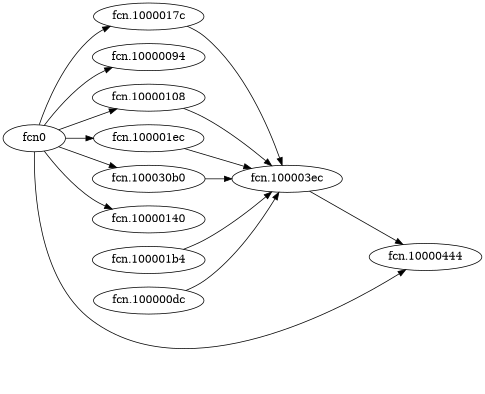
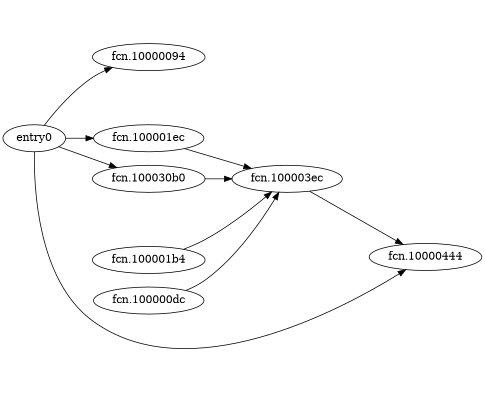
(149, 17) -> none
(149, 98) -> none
(34, 138) -> (34, 138)
(149, 219) -> none
